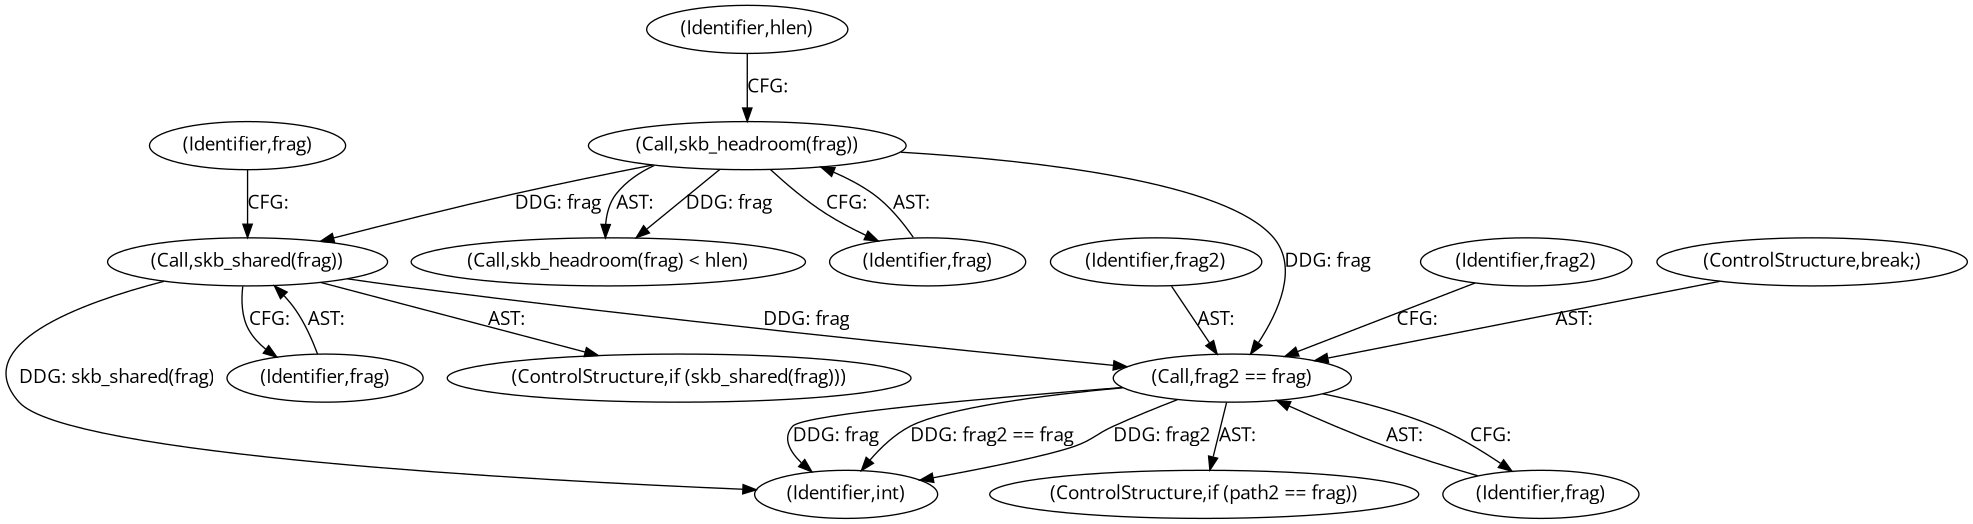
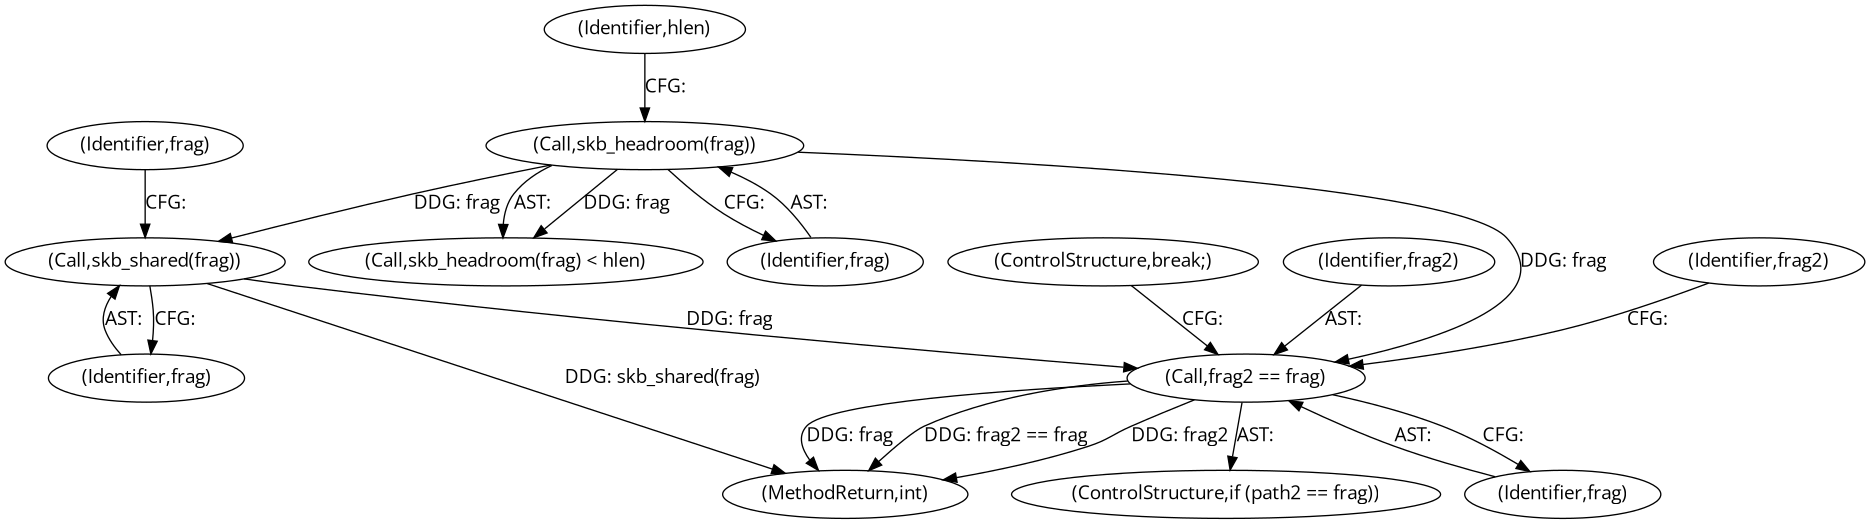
(1577, 320) -> (1205, 320)
(679, 378) -> none
(846, 494) -> (845, 494)
